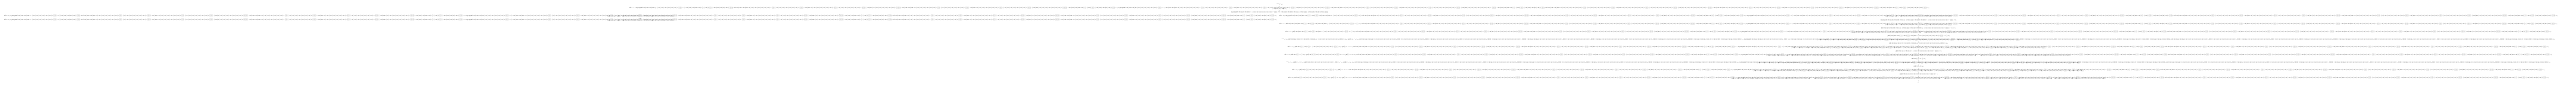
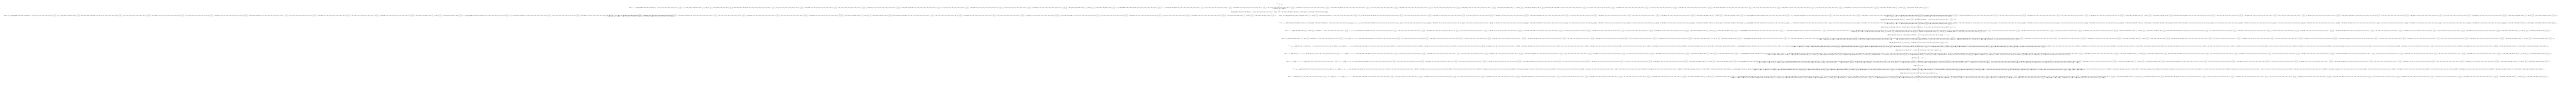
(640, 20) -> none
